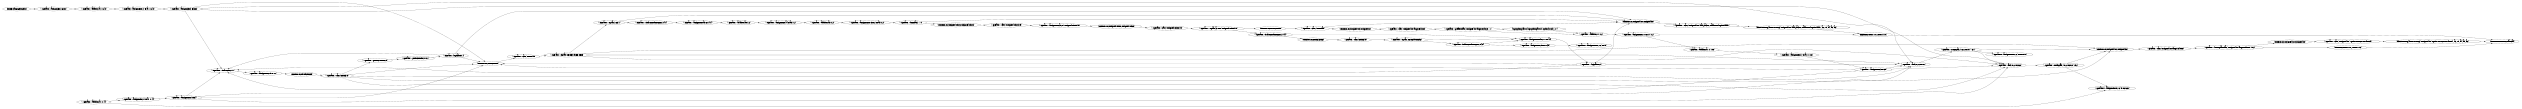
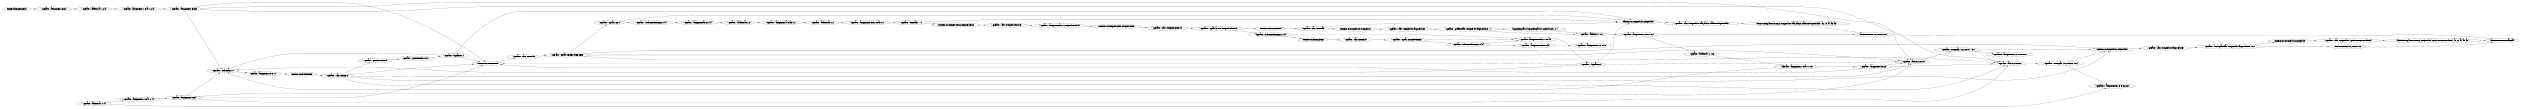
(1043, 89) -> (1002, 89)
